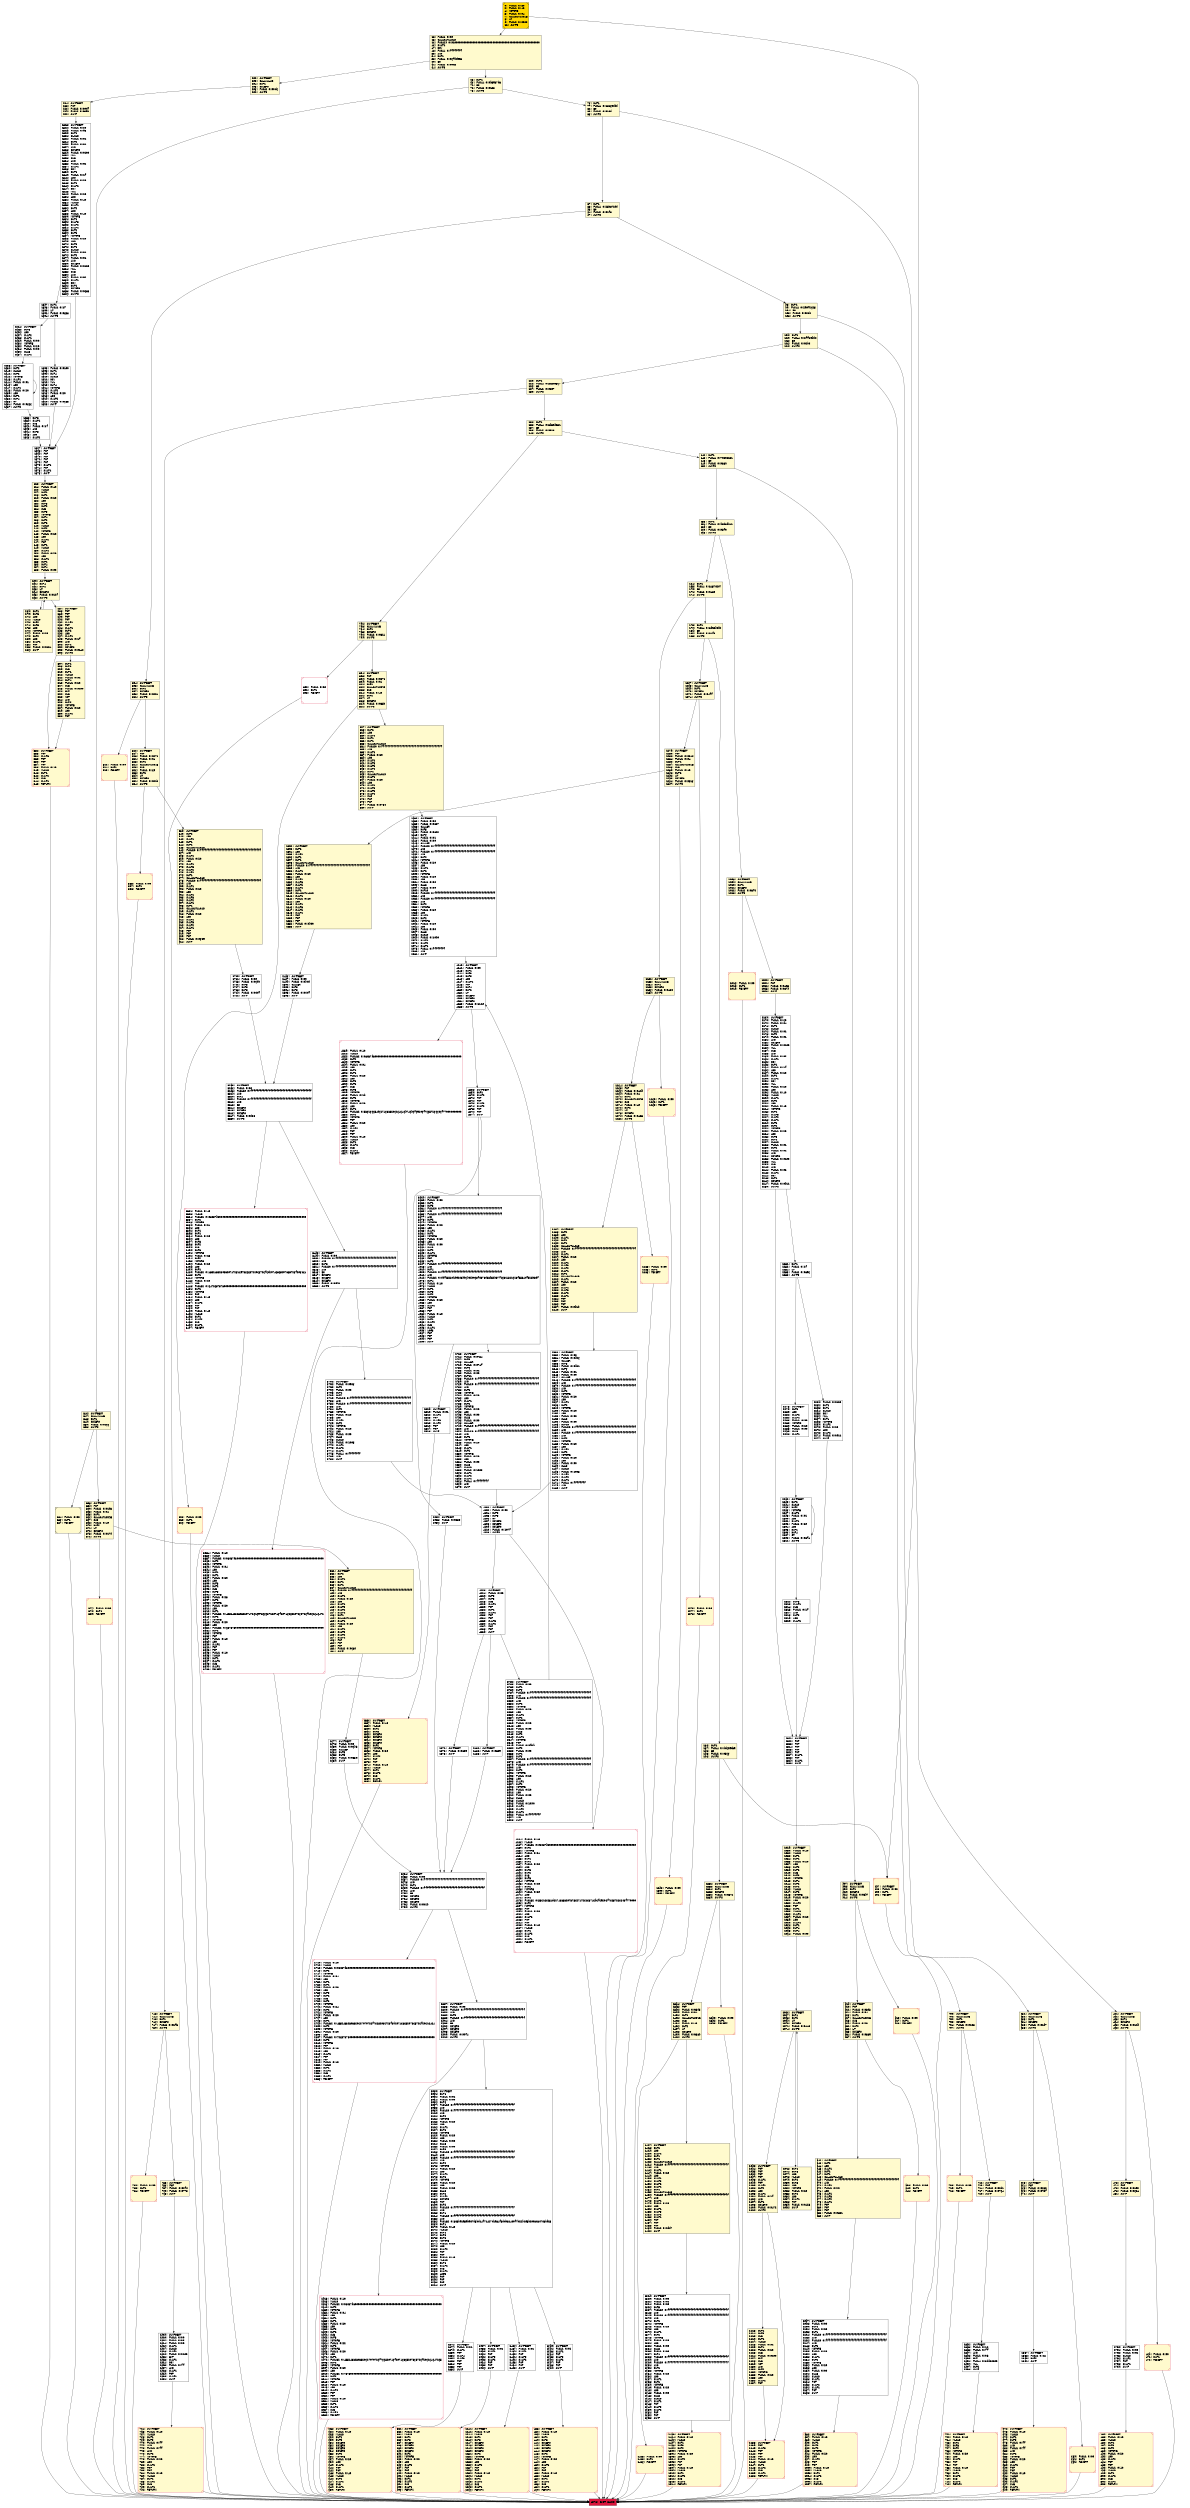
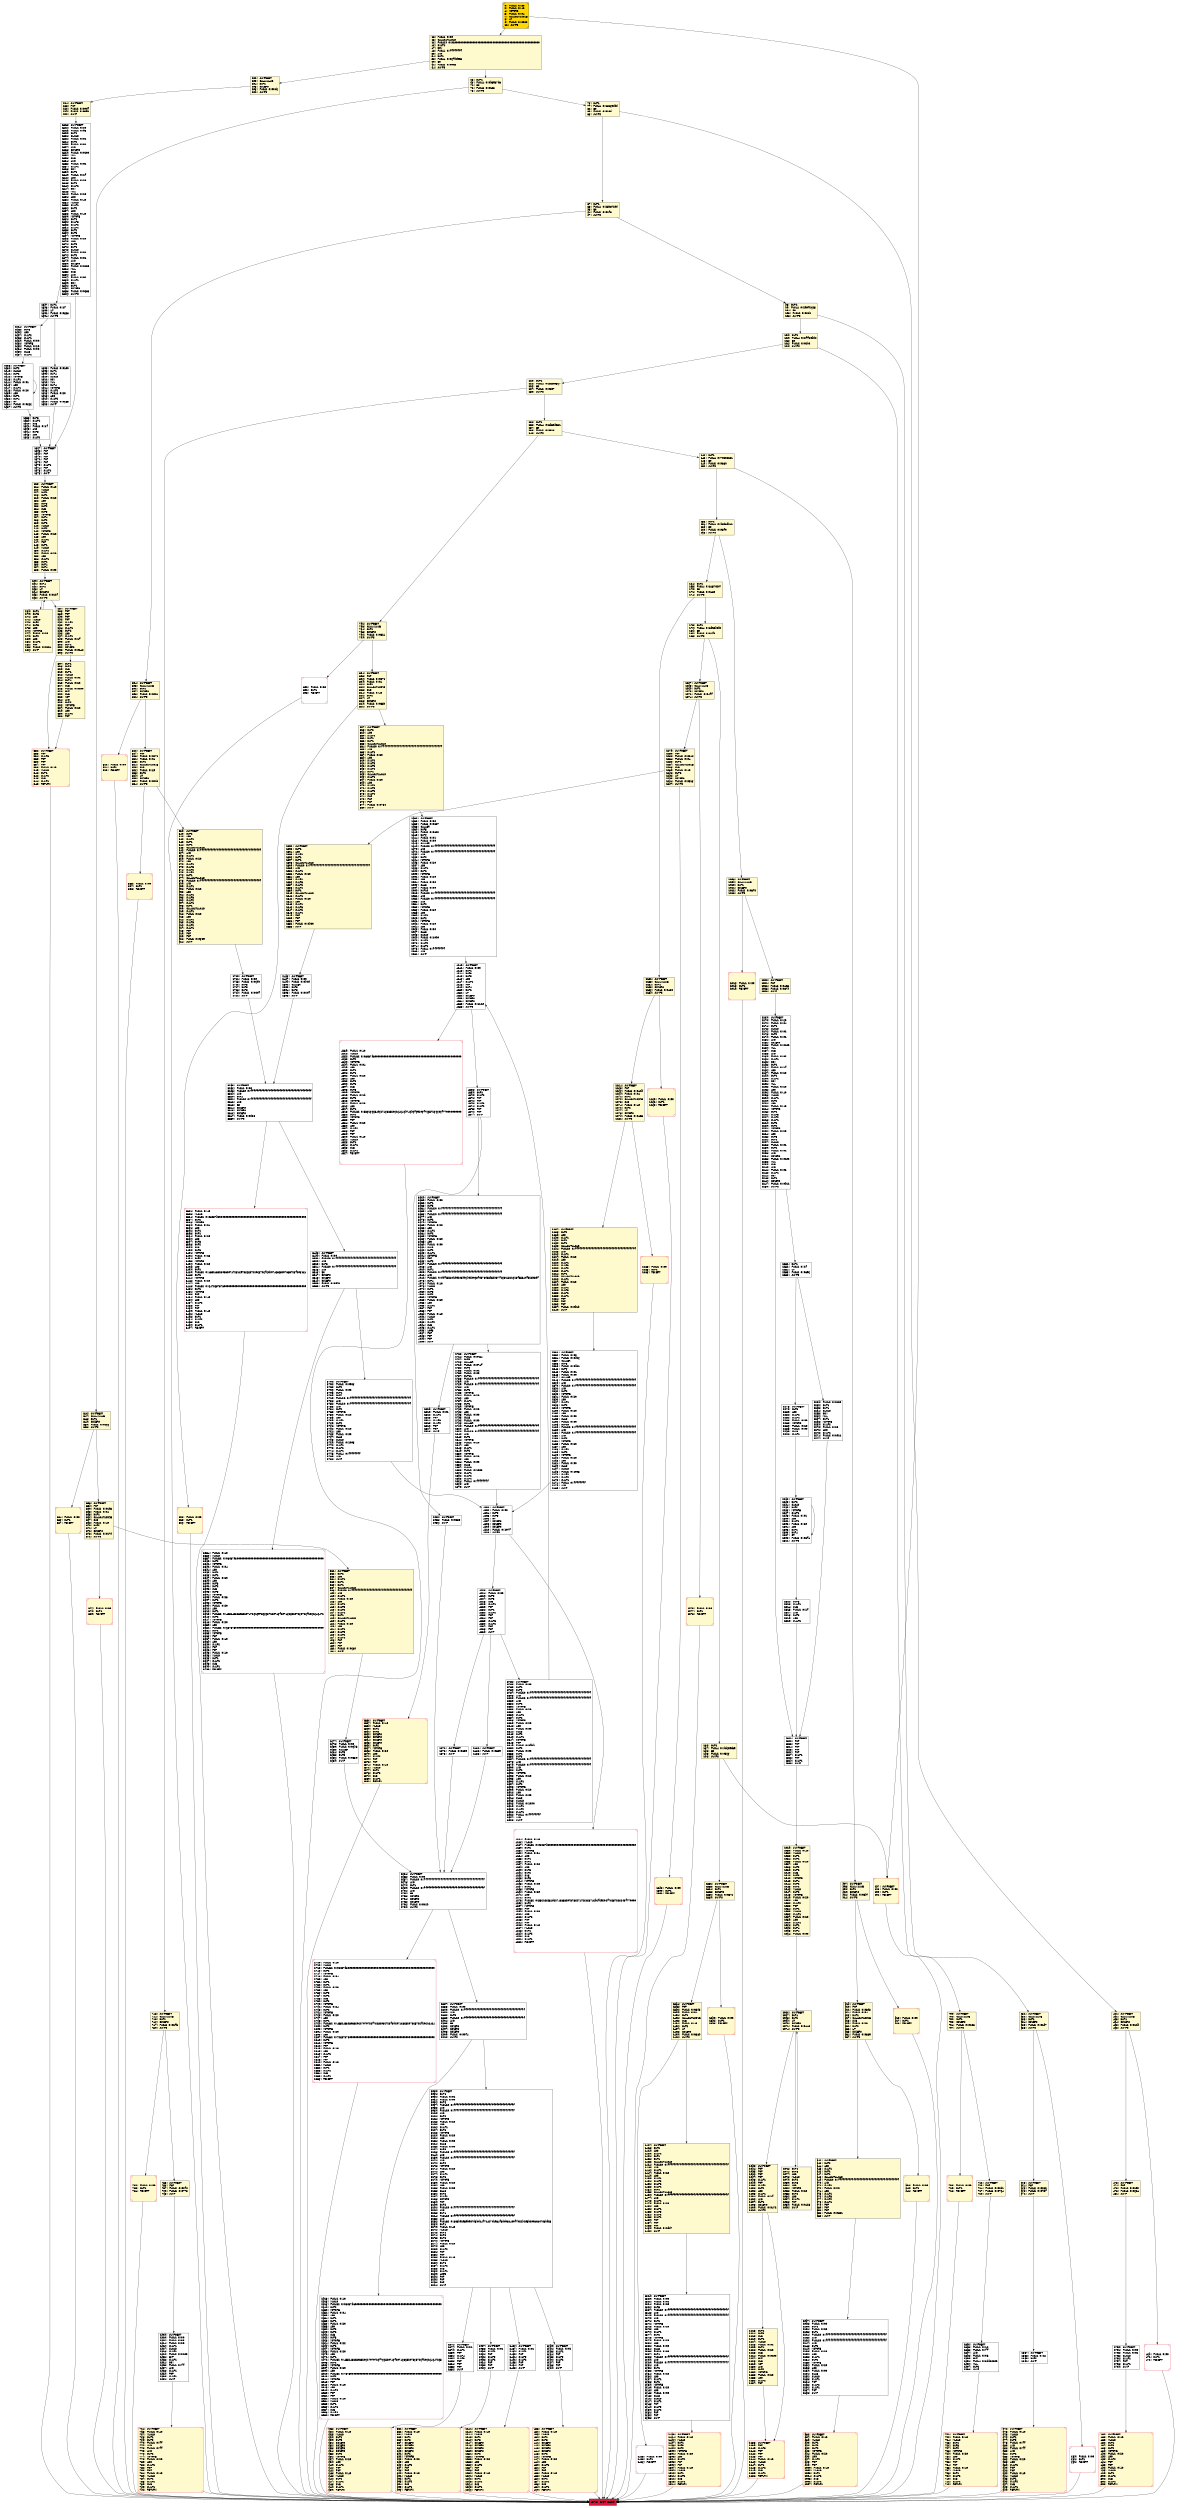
(68, 1520) -> (68, 1520)
(1157, 2357) -> (1157, 2357)
(650, 2460) -> (650, 2460)
(1083, 2460) -> (1083, 2460)
